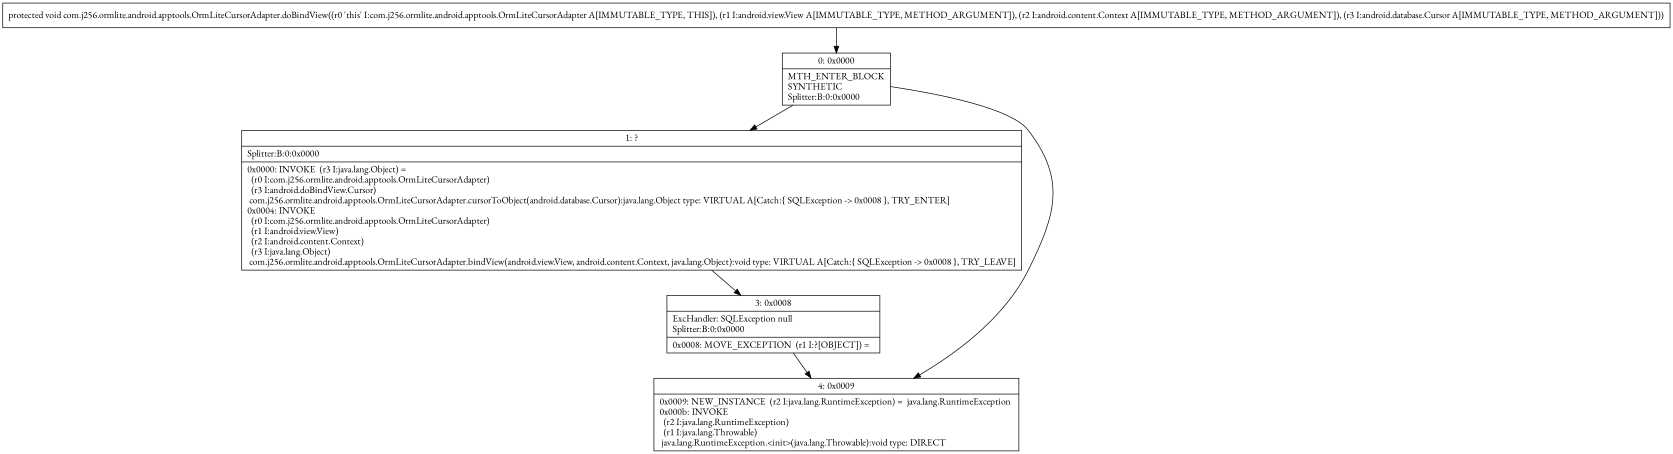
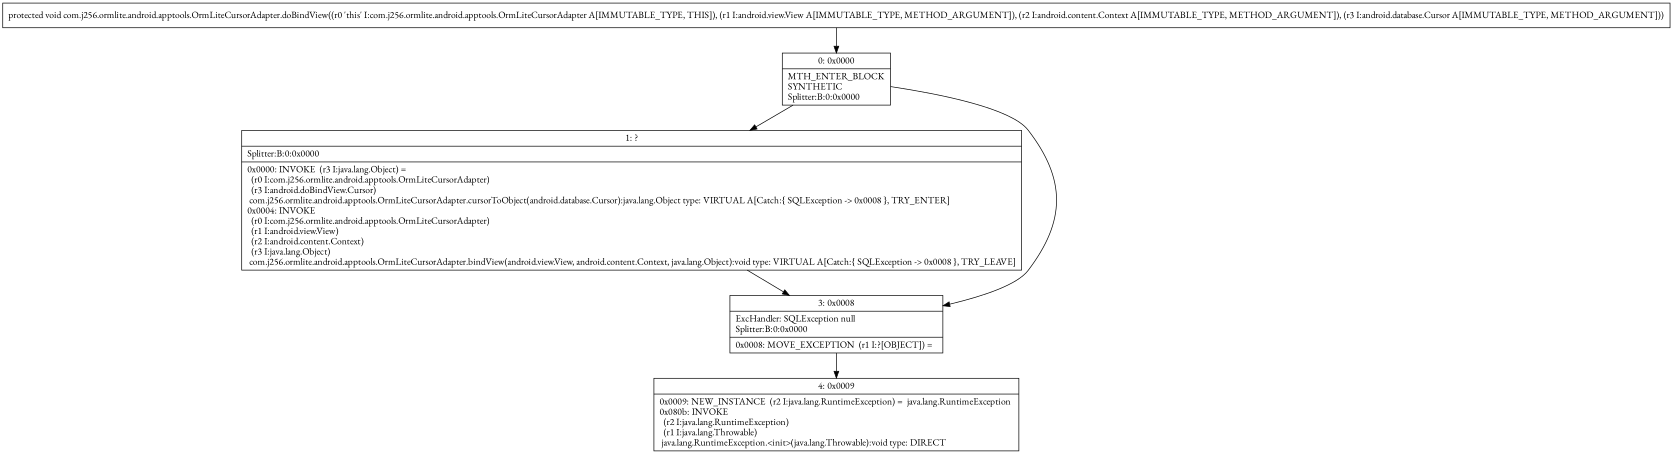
(1052, 203) -> (1051, 171)
(696, 412) -> (696, 412)
